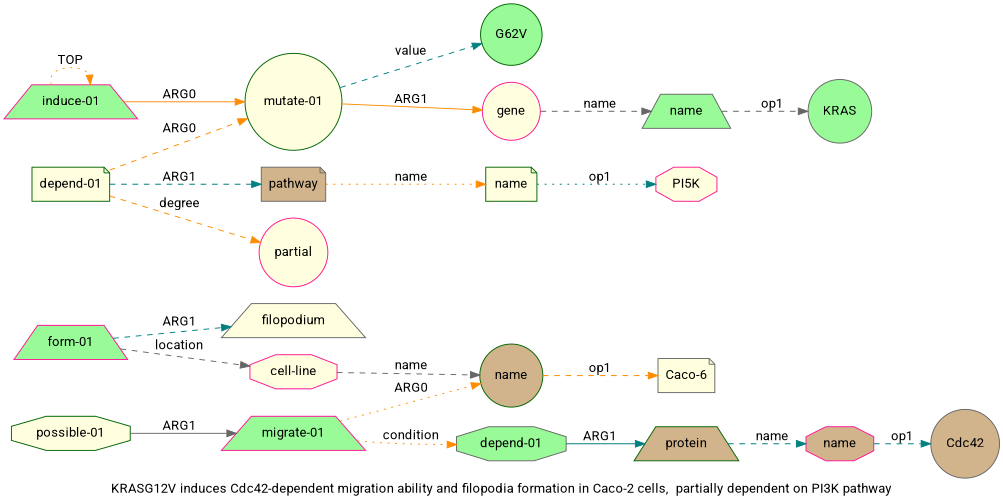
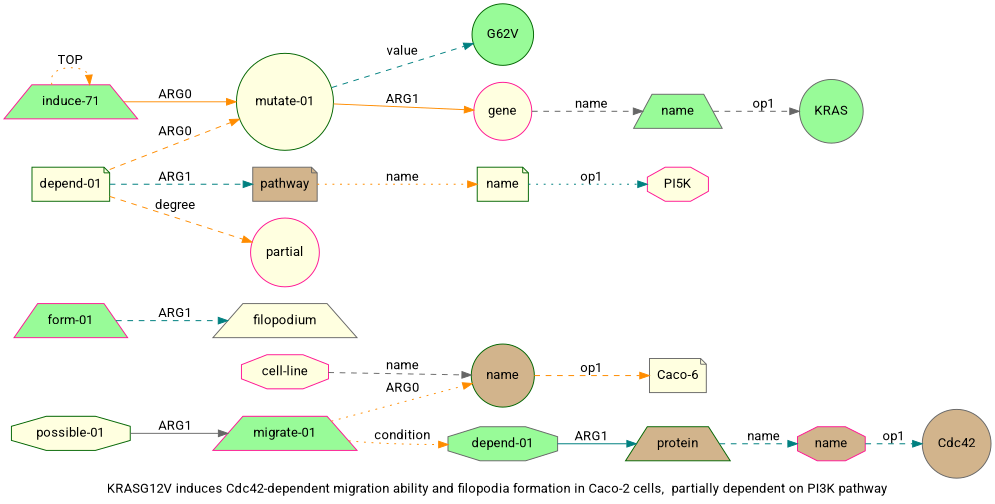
(71, 102) -> (71, 102)
(180, 357) -> none
